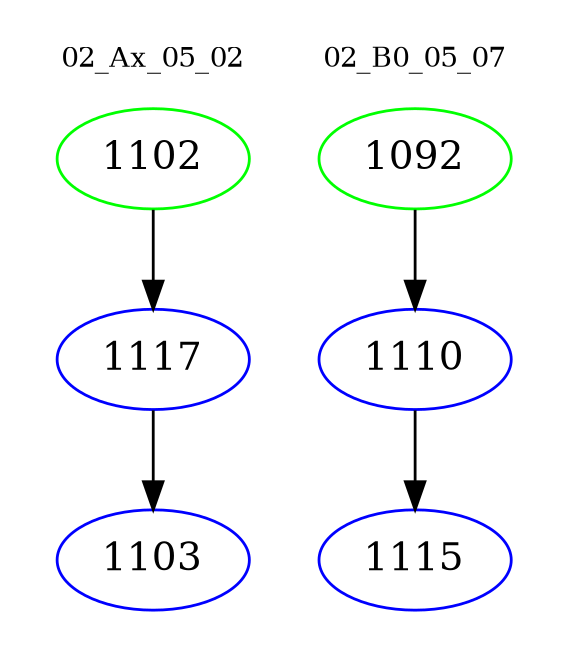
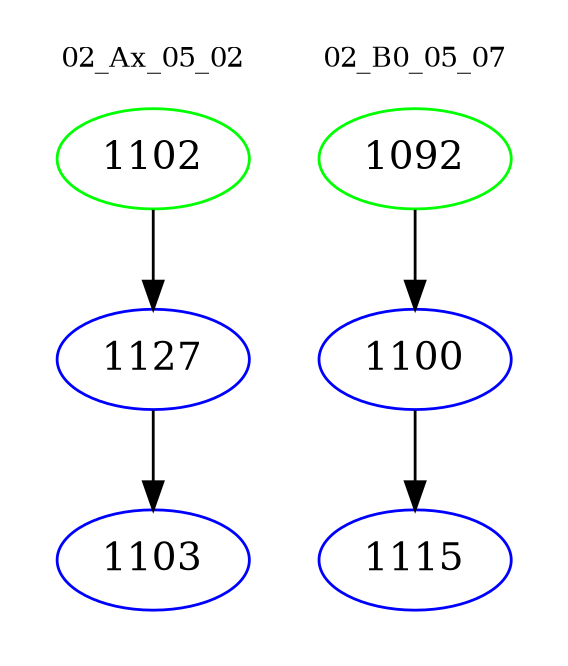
(153, 359) -> (153, 359)
(415, 359) -> (415, 359)
